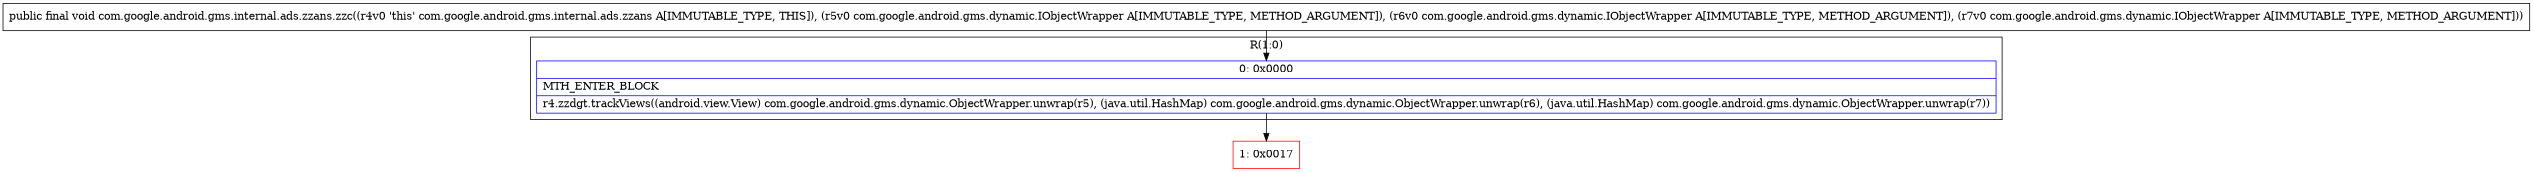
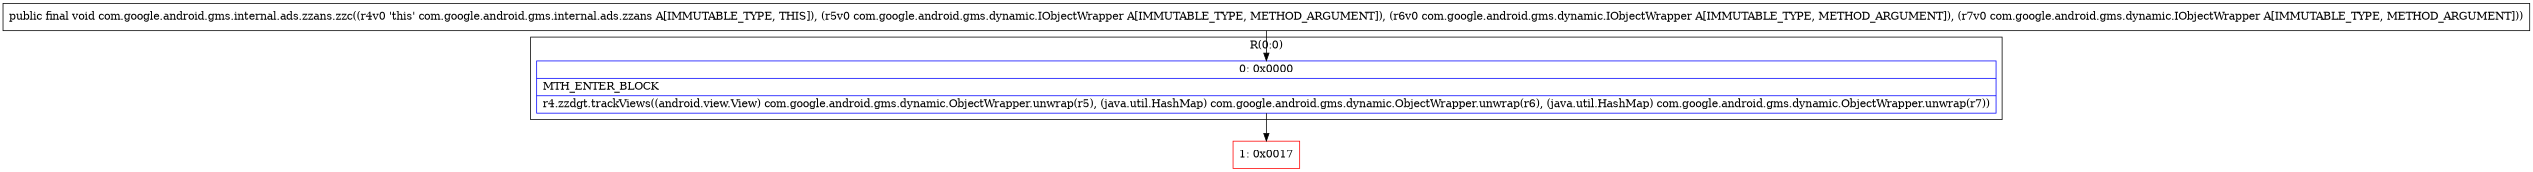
(1266, 46) -> (1266, 46)
